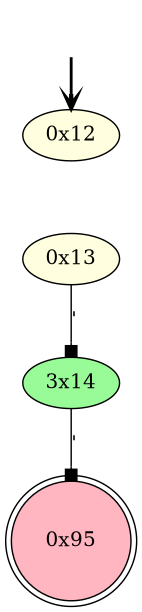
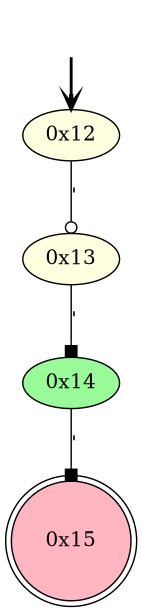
none -> (71, 191)
(71, 383) -> (71, 383)
(71, 541) -> (71, 541)
